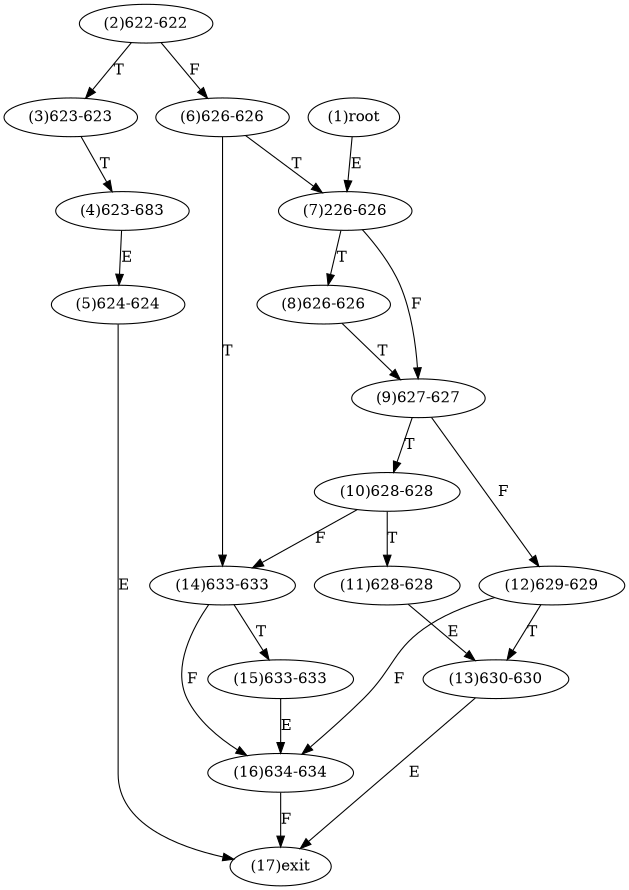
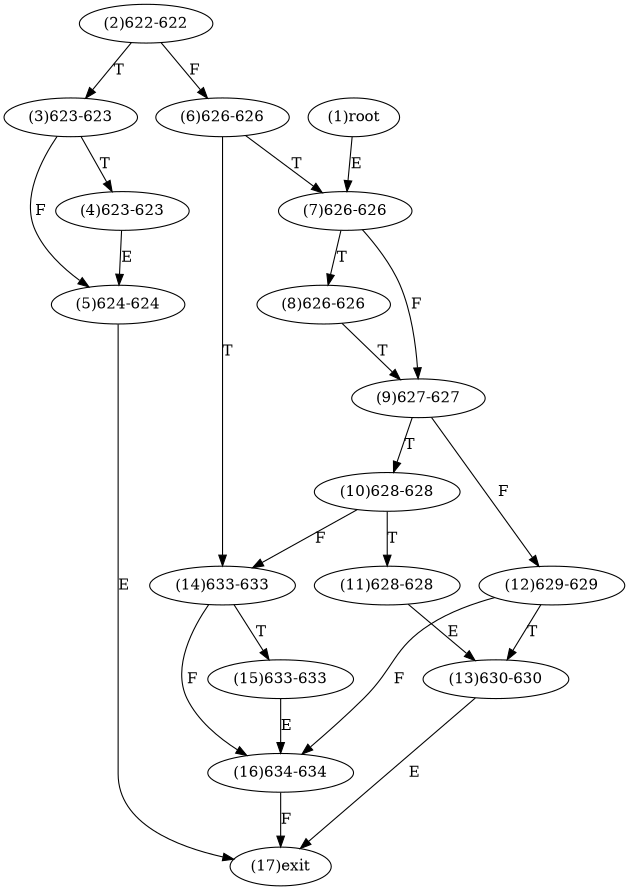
(122, 211) -> (122, 211)
(345, 211) -> (345, 211)
none -> (31, 214)
